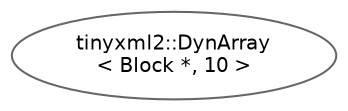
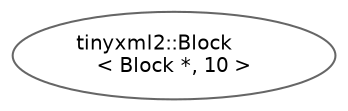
(174, 56) -> (174, 56)
